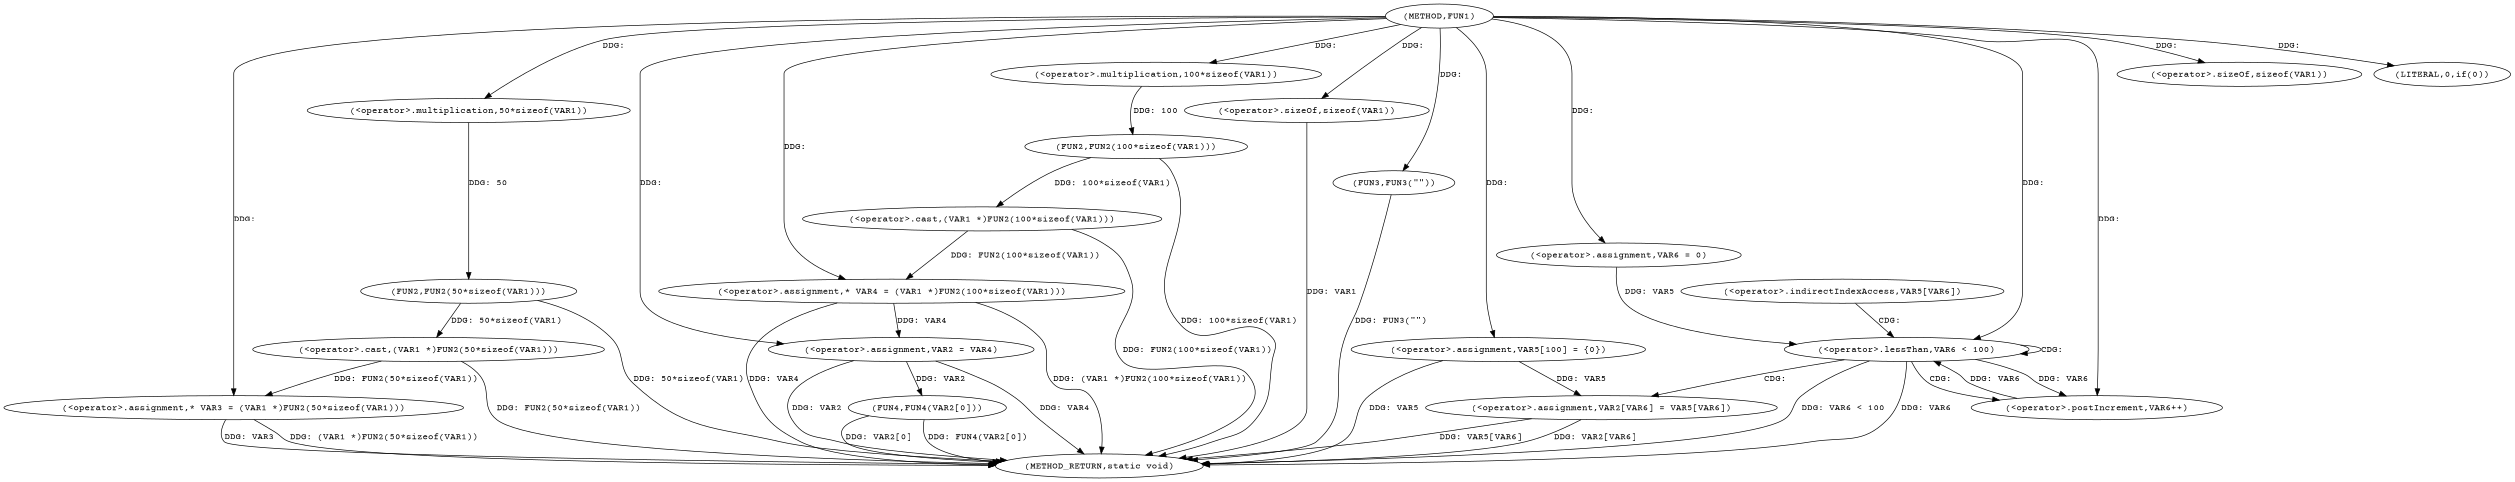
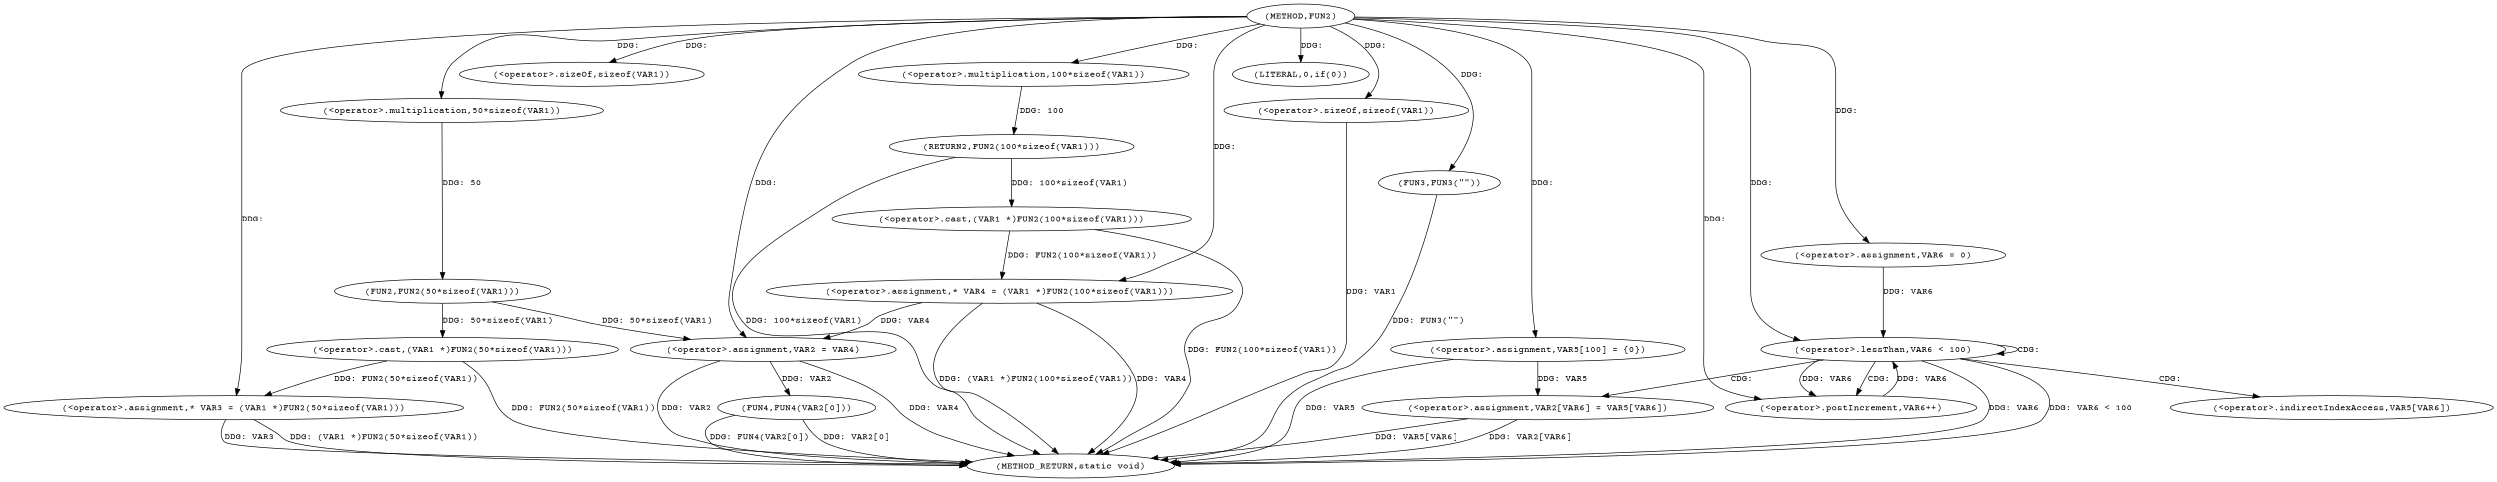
(1439, 16) -> (1301, 16)
(1136, 147) -> (1012, 147)
(1650, 291) -> (1908, 291)
(1872, 318) -> (2107, 376)
(741, 434) -> (587, 322)
